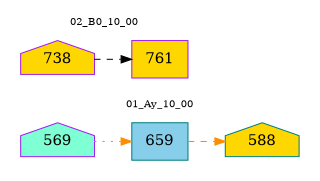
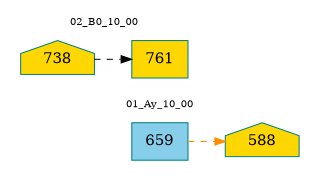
(58, 59) -> (58, 59)
(160, 59) -> (160, 59)
(58, 141) -> none
